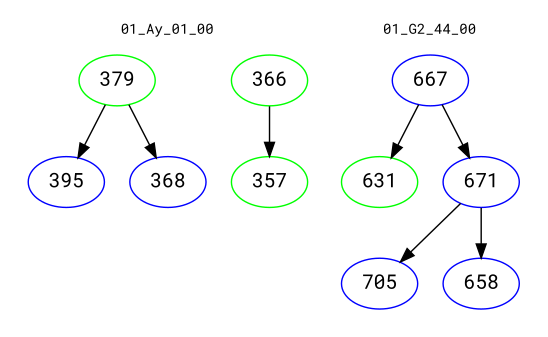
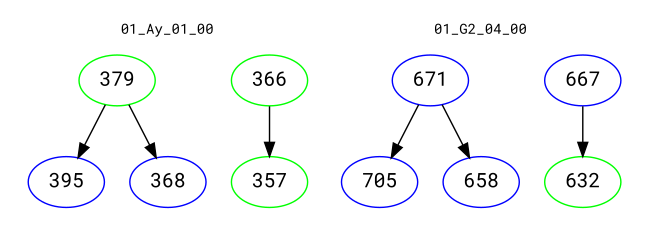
(430, 30) -> (481, 30)
(453, 125) -> none
(380, 182) -> (583, 182)
